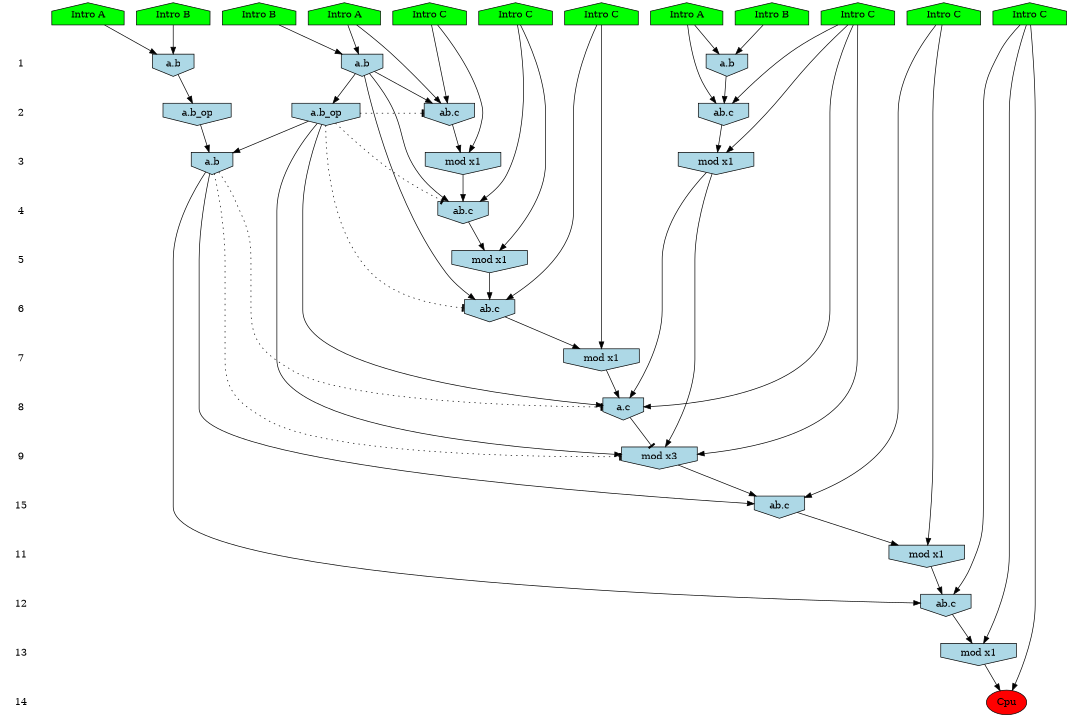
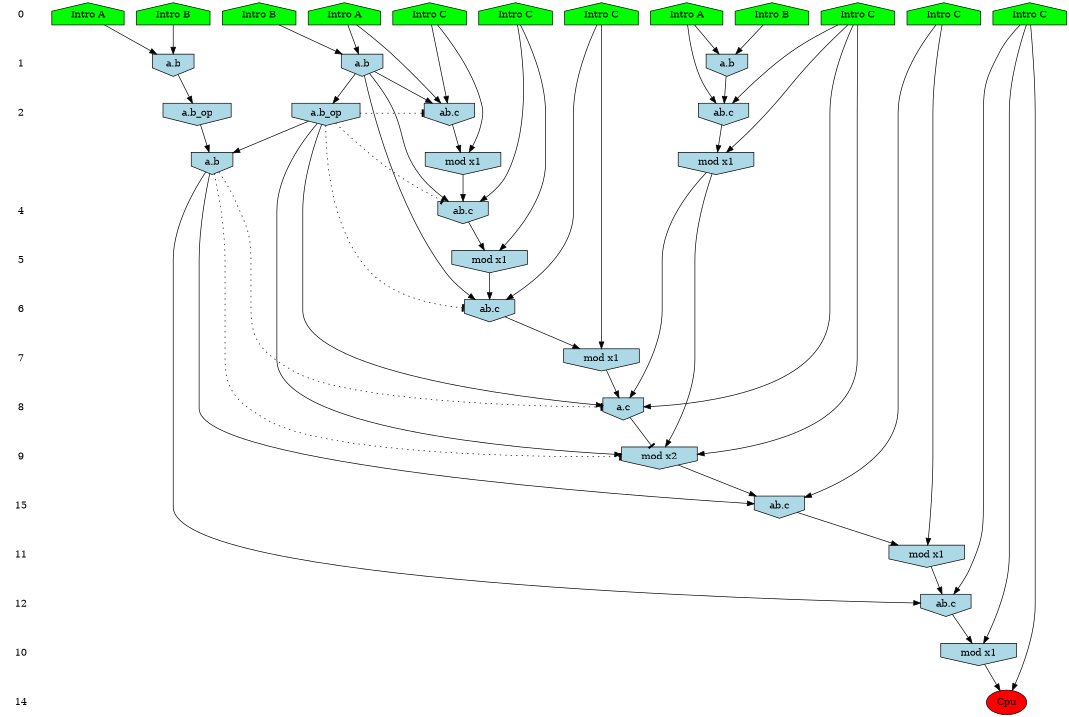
none -> (21, 15)
(21, 162) -> none
(659, 457) -> (659, 457)
(21, 653) -> (21, 653)
